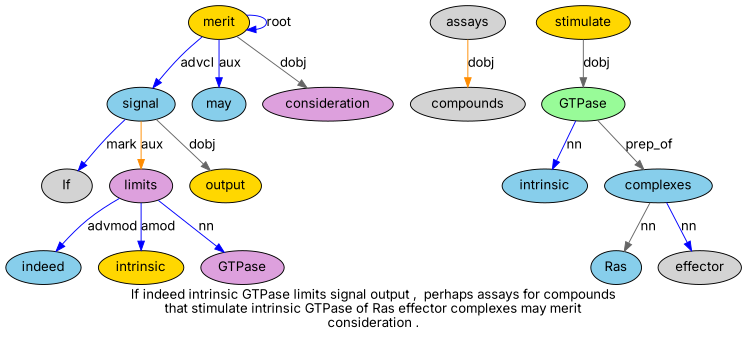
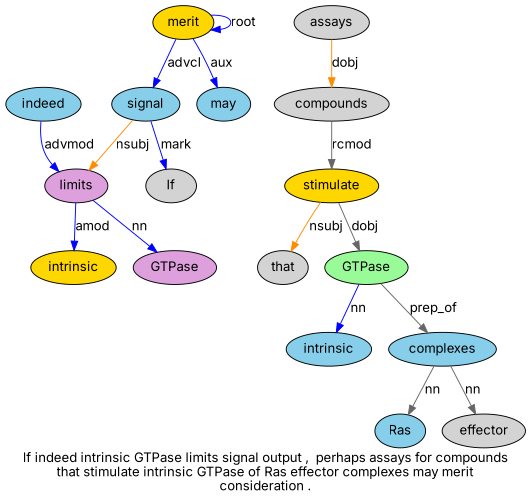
(328, 104) -> none
none -> (332, 140)
(152, 145) -> (133, 145)
(226, 186) -> none
(89, 219) -> (42, 144)
(677, 223) -> (461, 386)
none -> (283, 268)
